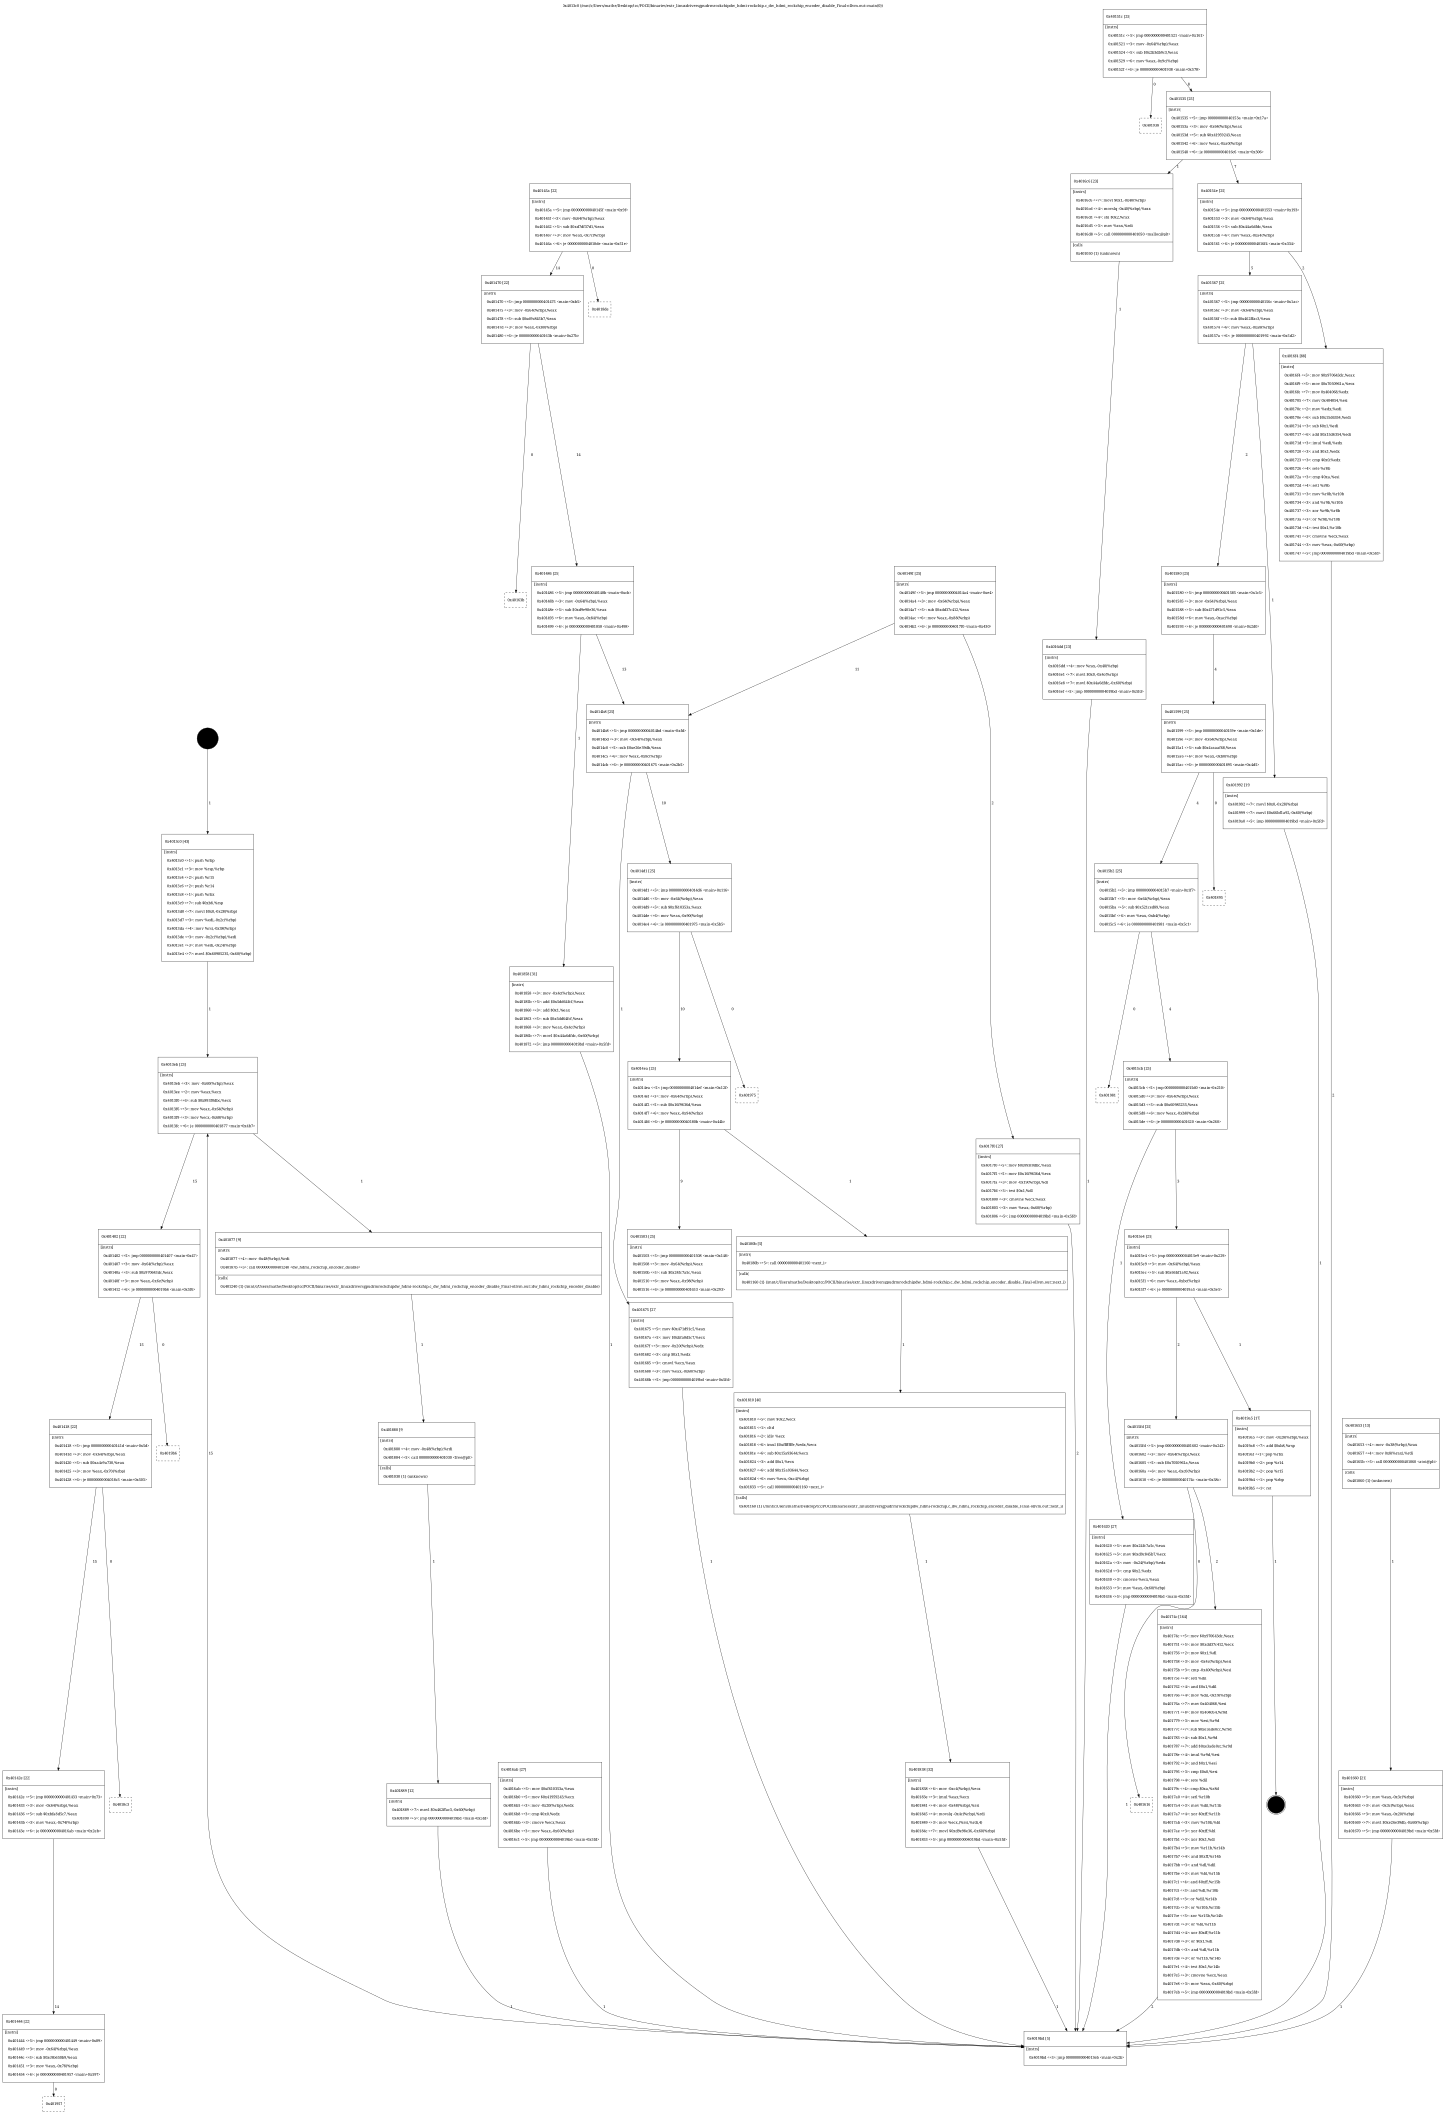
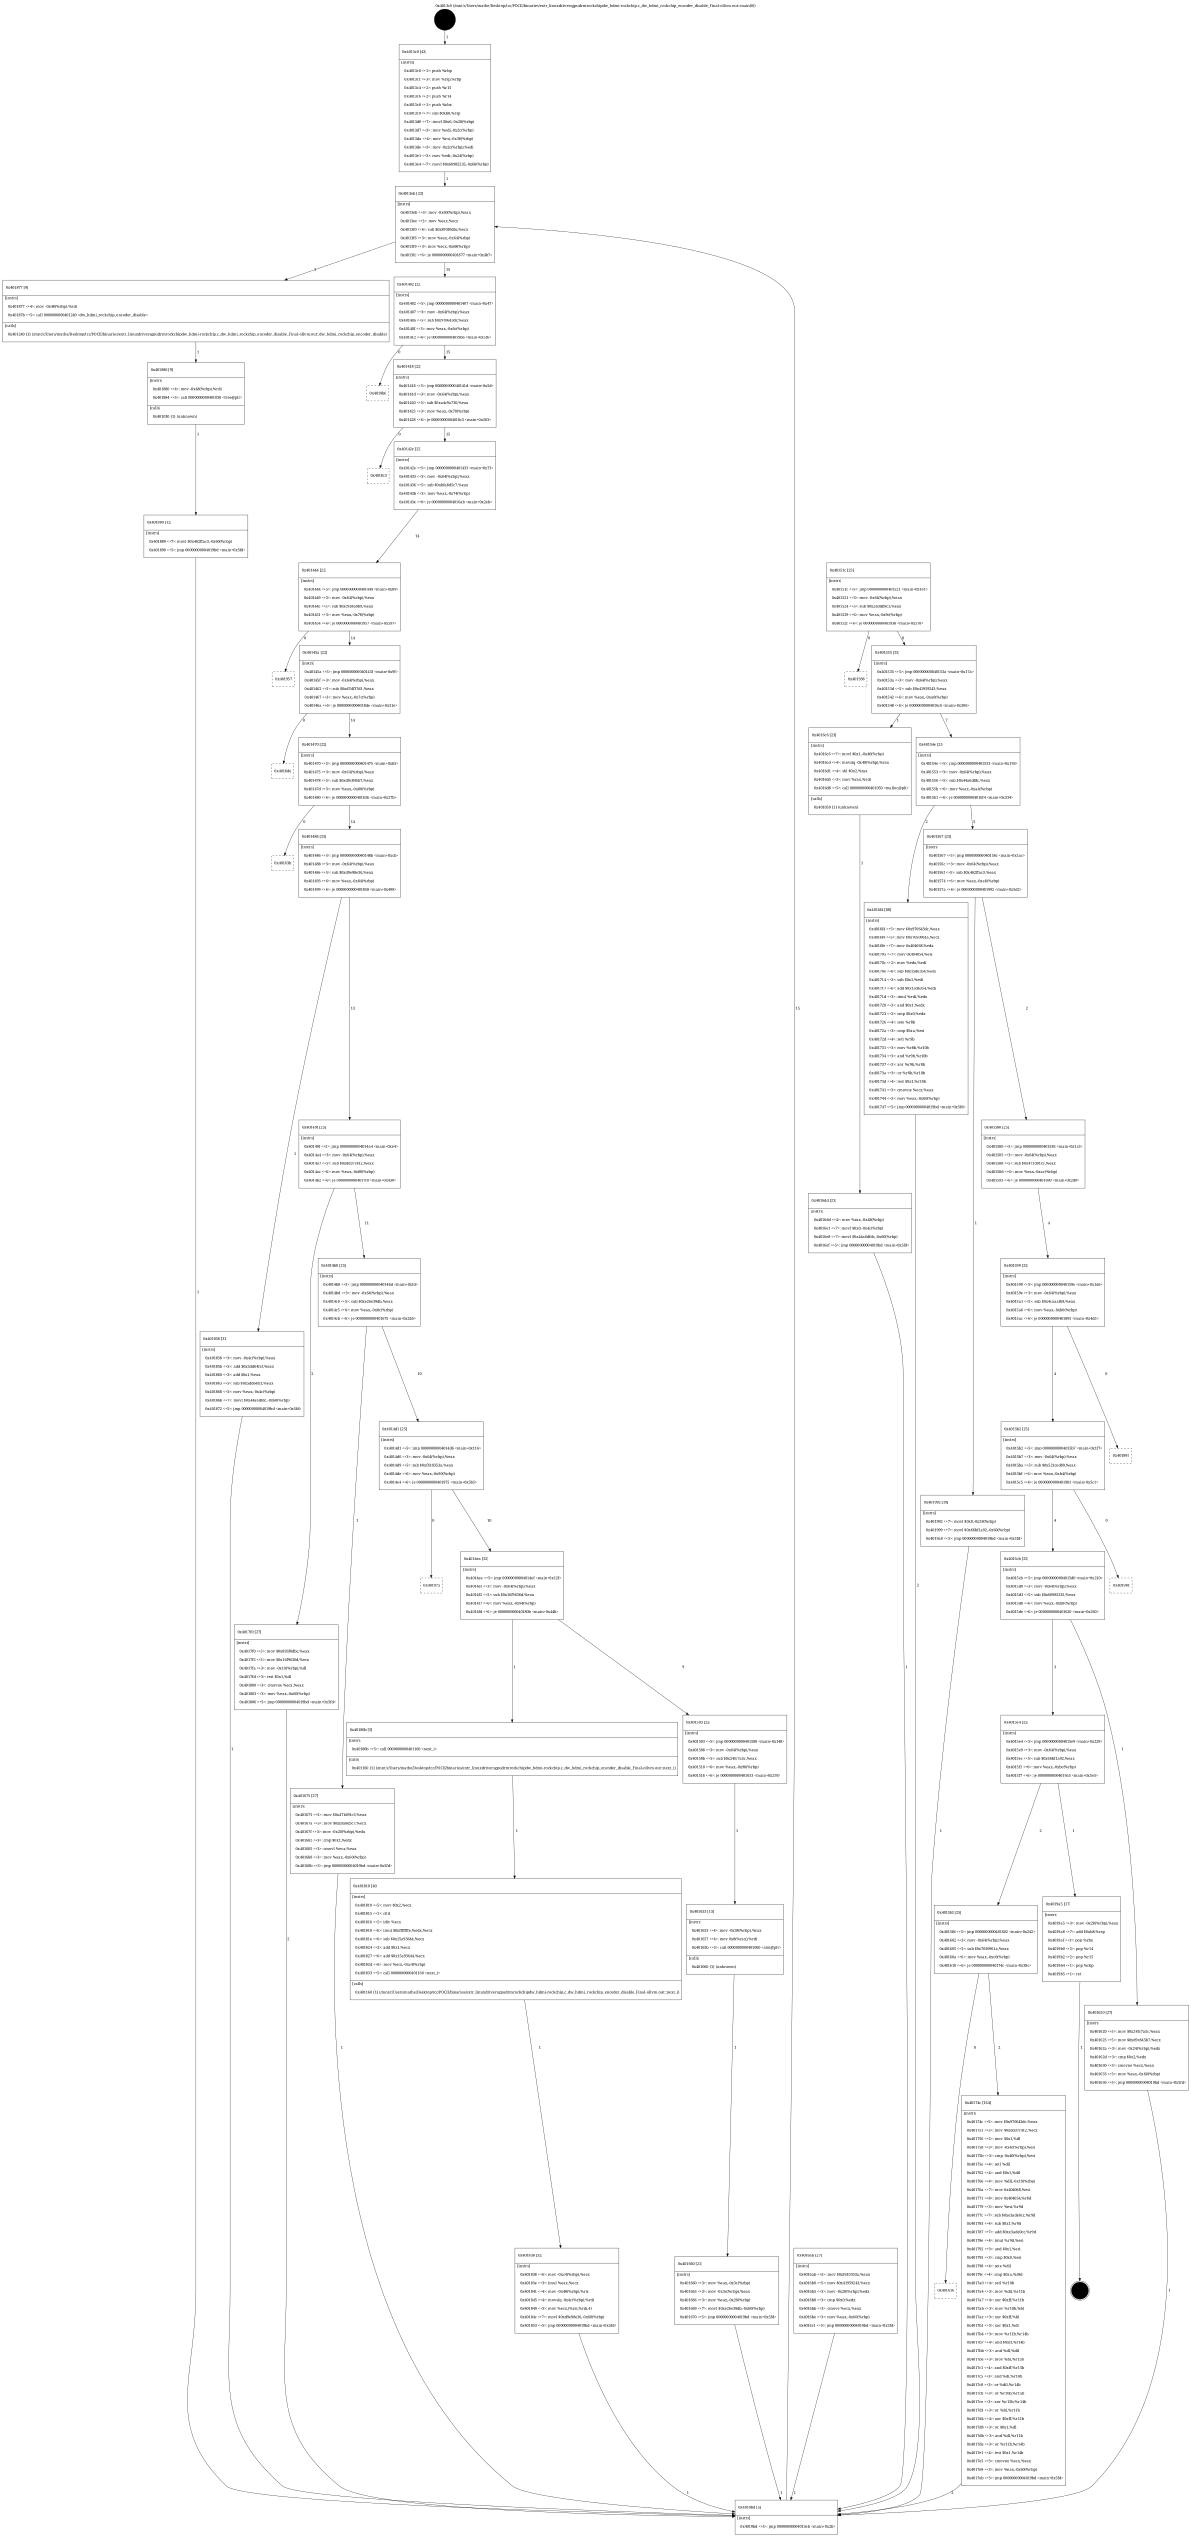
none -> (350, 637)
(610, 668) -> (350, 1007)
none -> (735, 1842)
